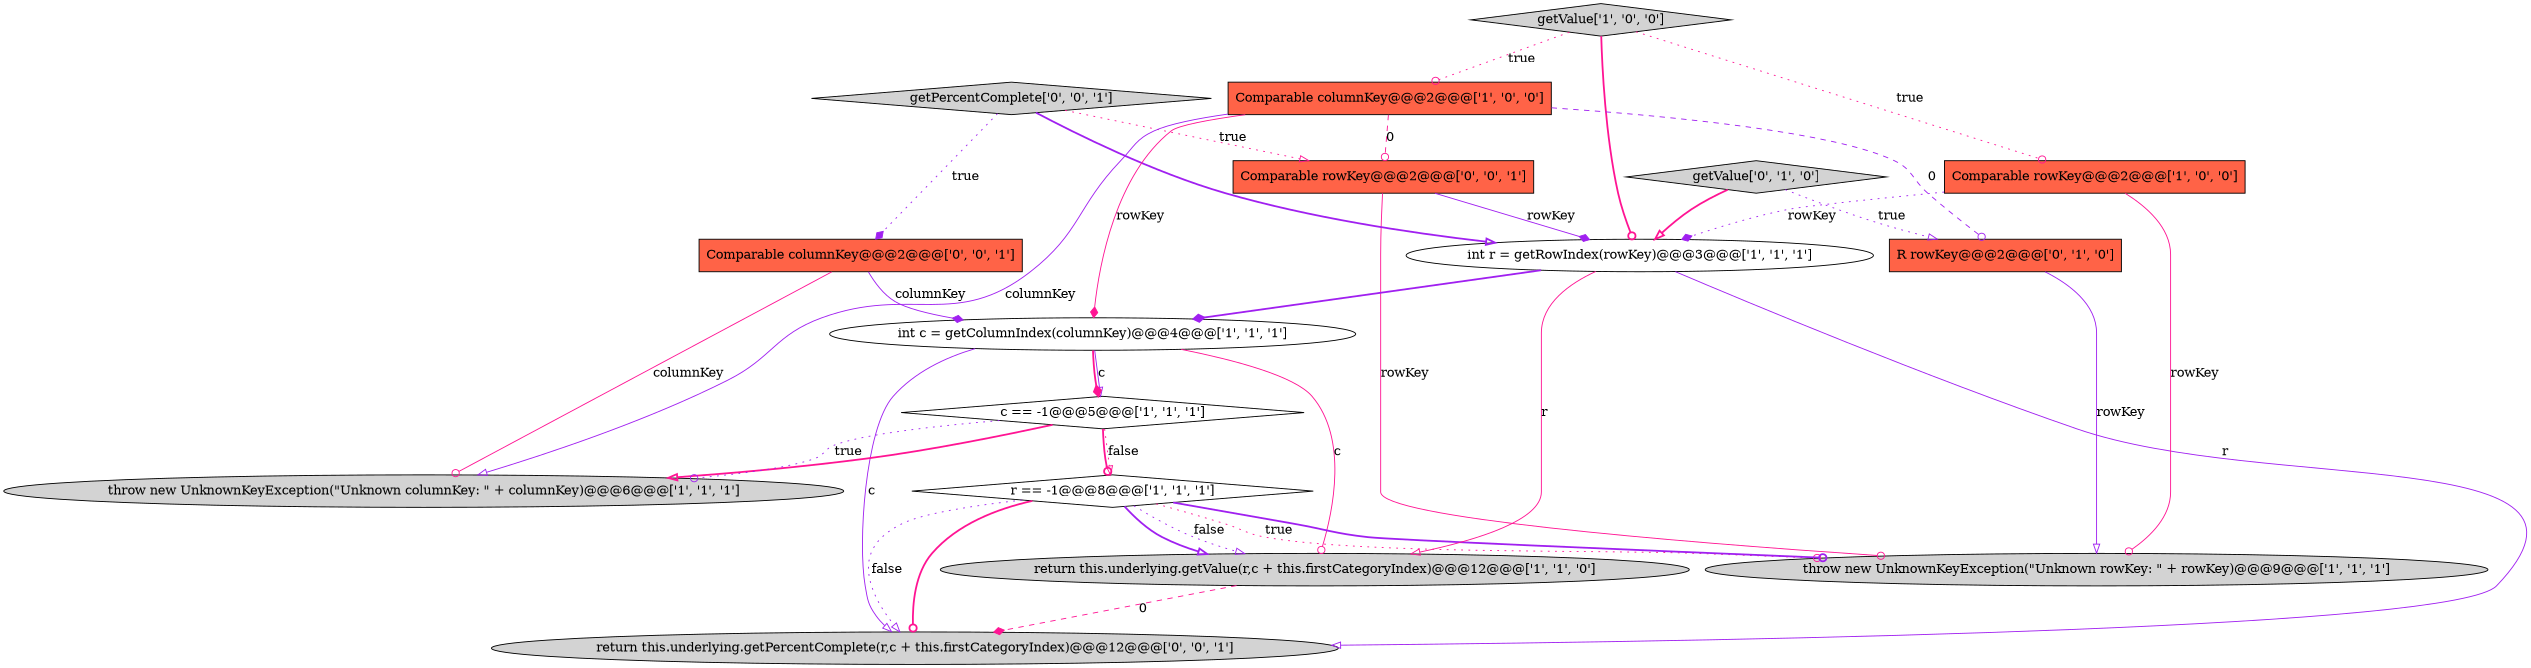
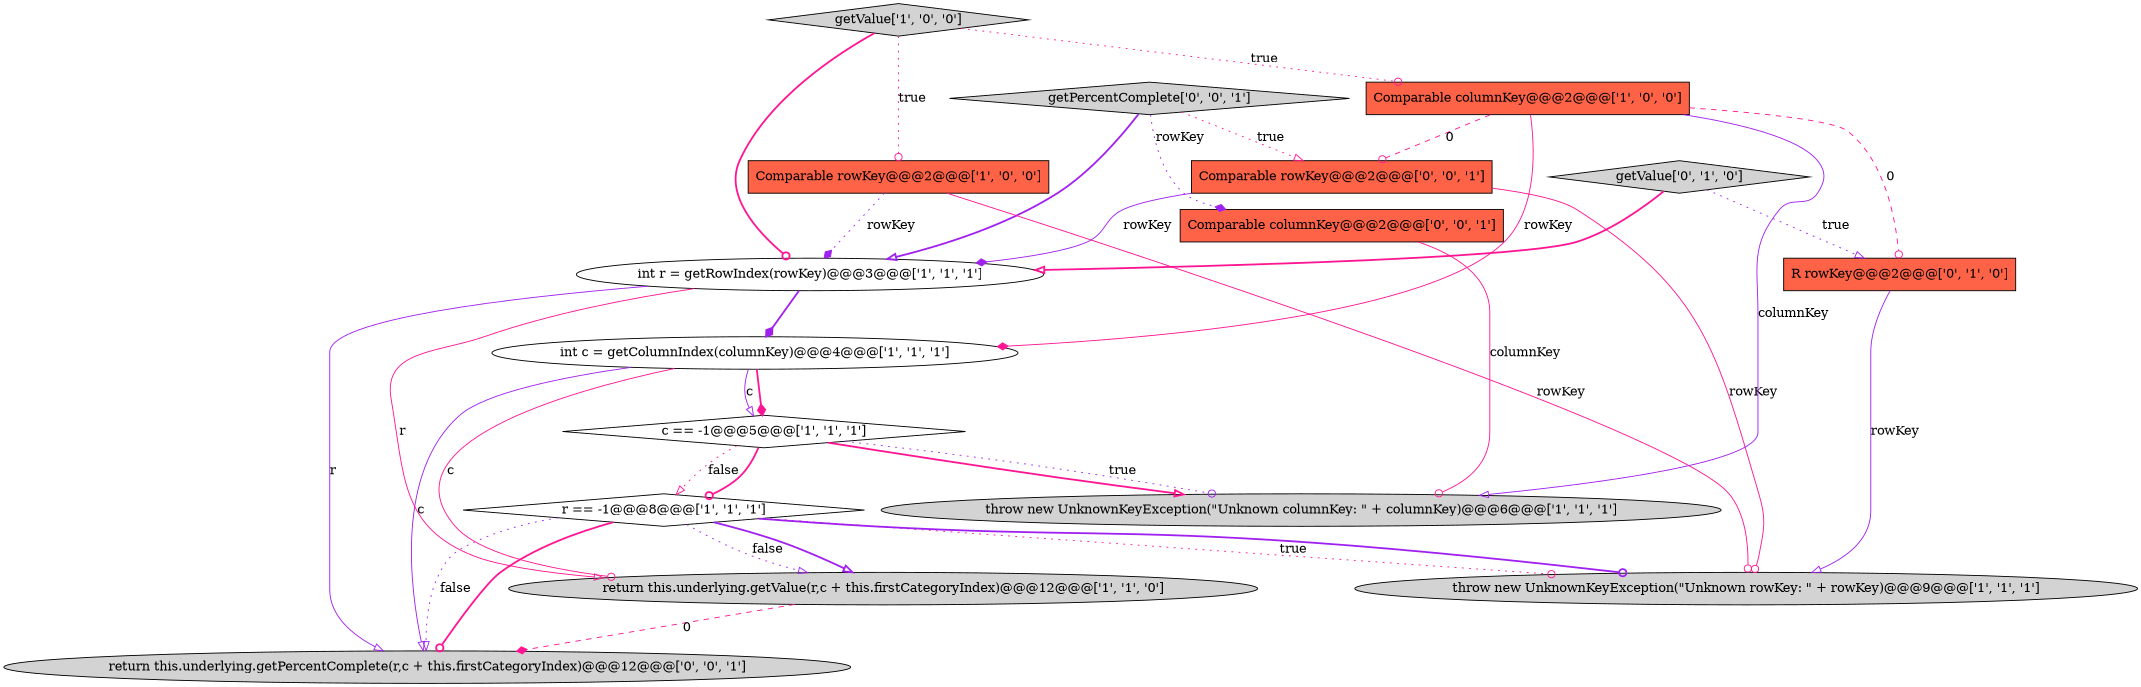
(1781, 132) -> (1835, 126)
(966, 177) -> (1180, 138)
(916, 310) -> none
